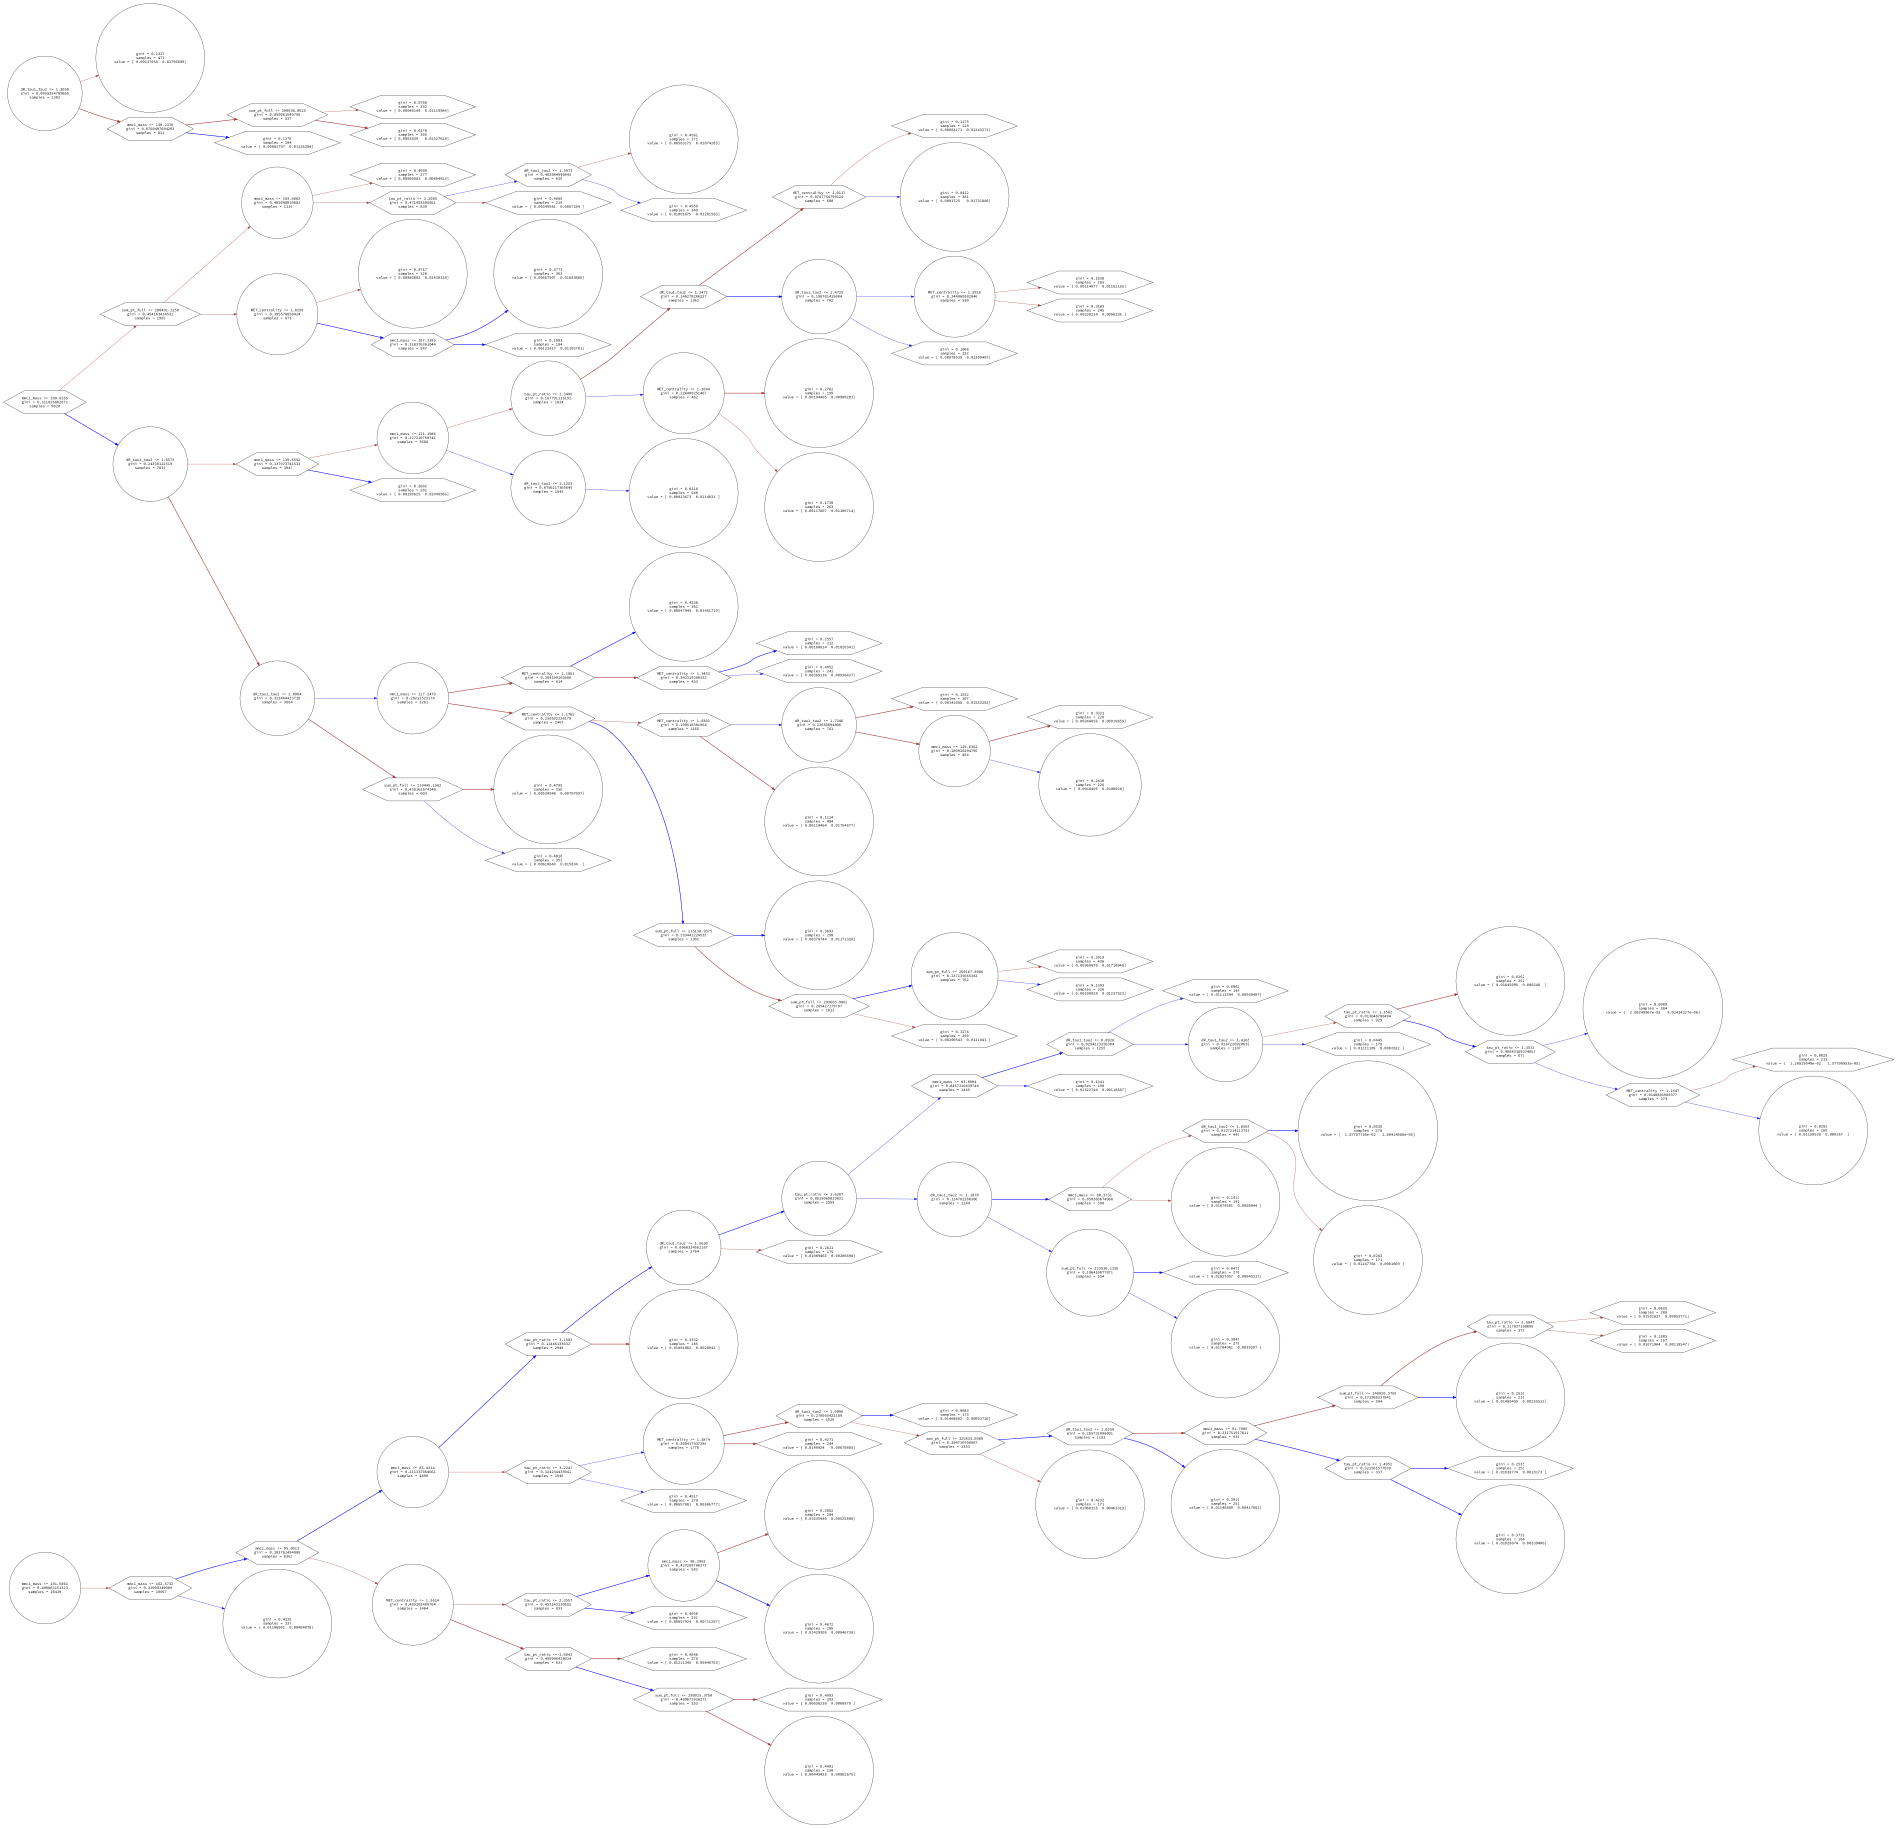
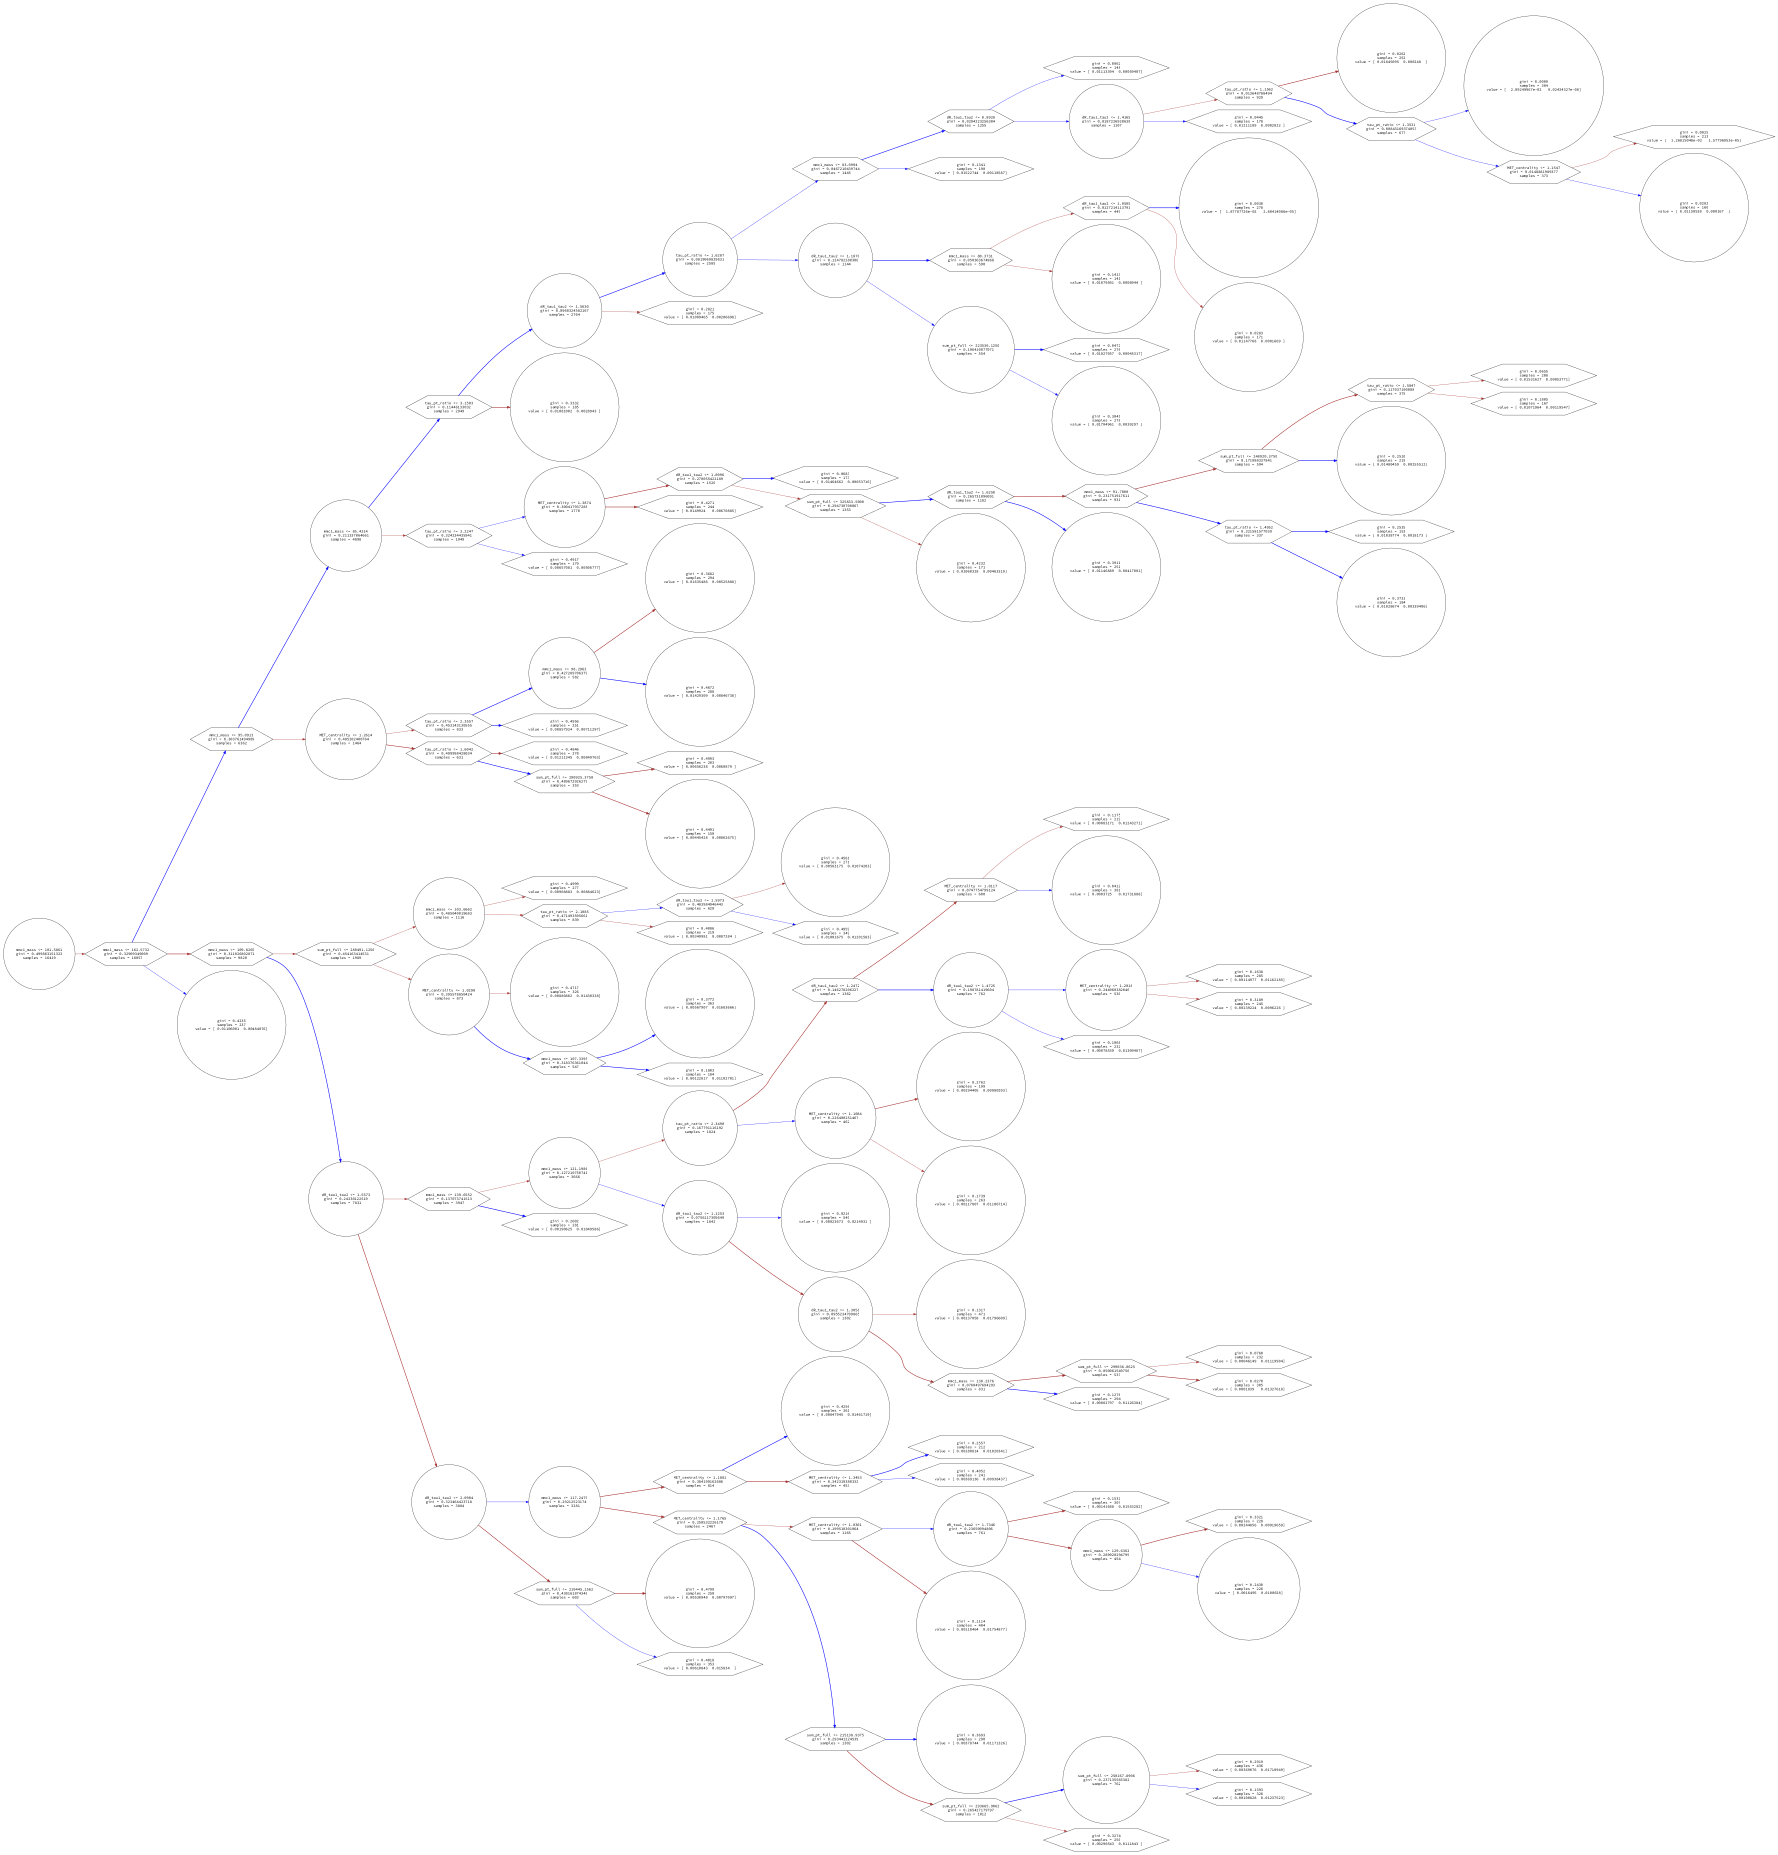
none -> (177, 954)
none -> (764, 1268)
